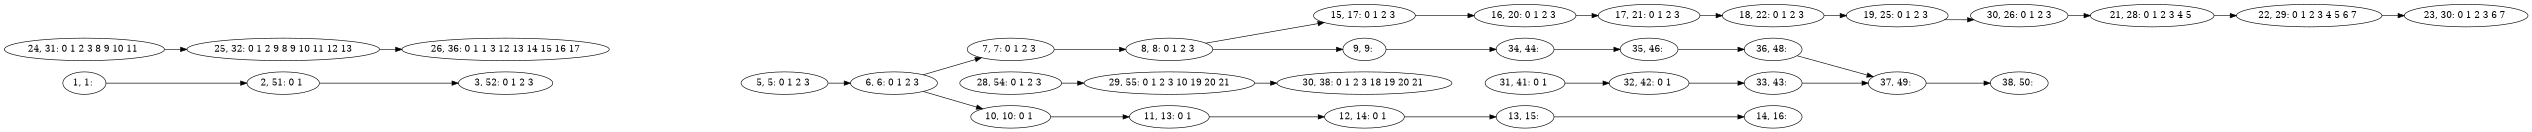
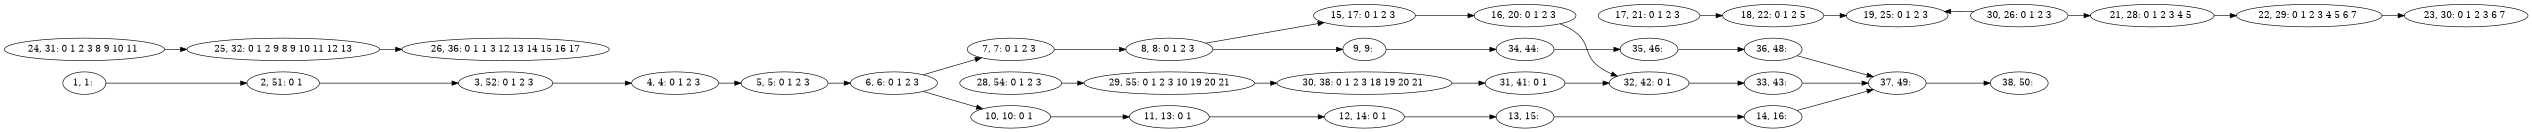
(1584, 16) -> (1585, 45)
(1773, 16) -> (1773, 16)
(1956, 20) -> (1962, 11)
none -> (675, 83)
none -> (1465, 83)
none -> (1832, 101)
